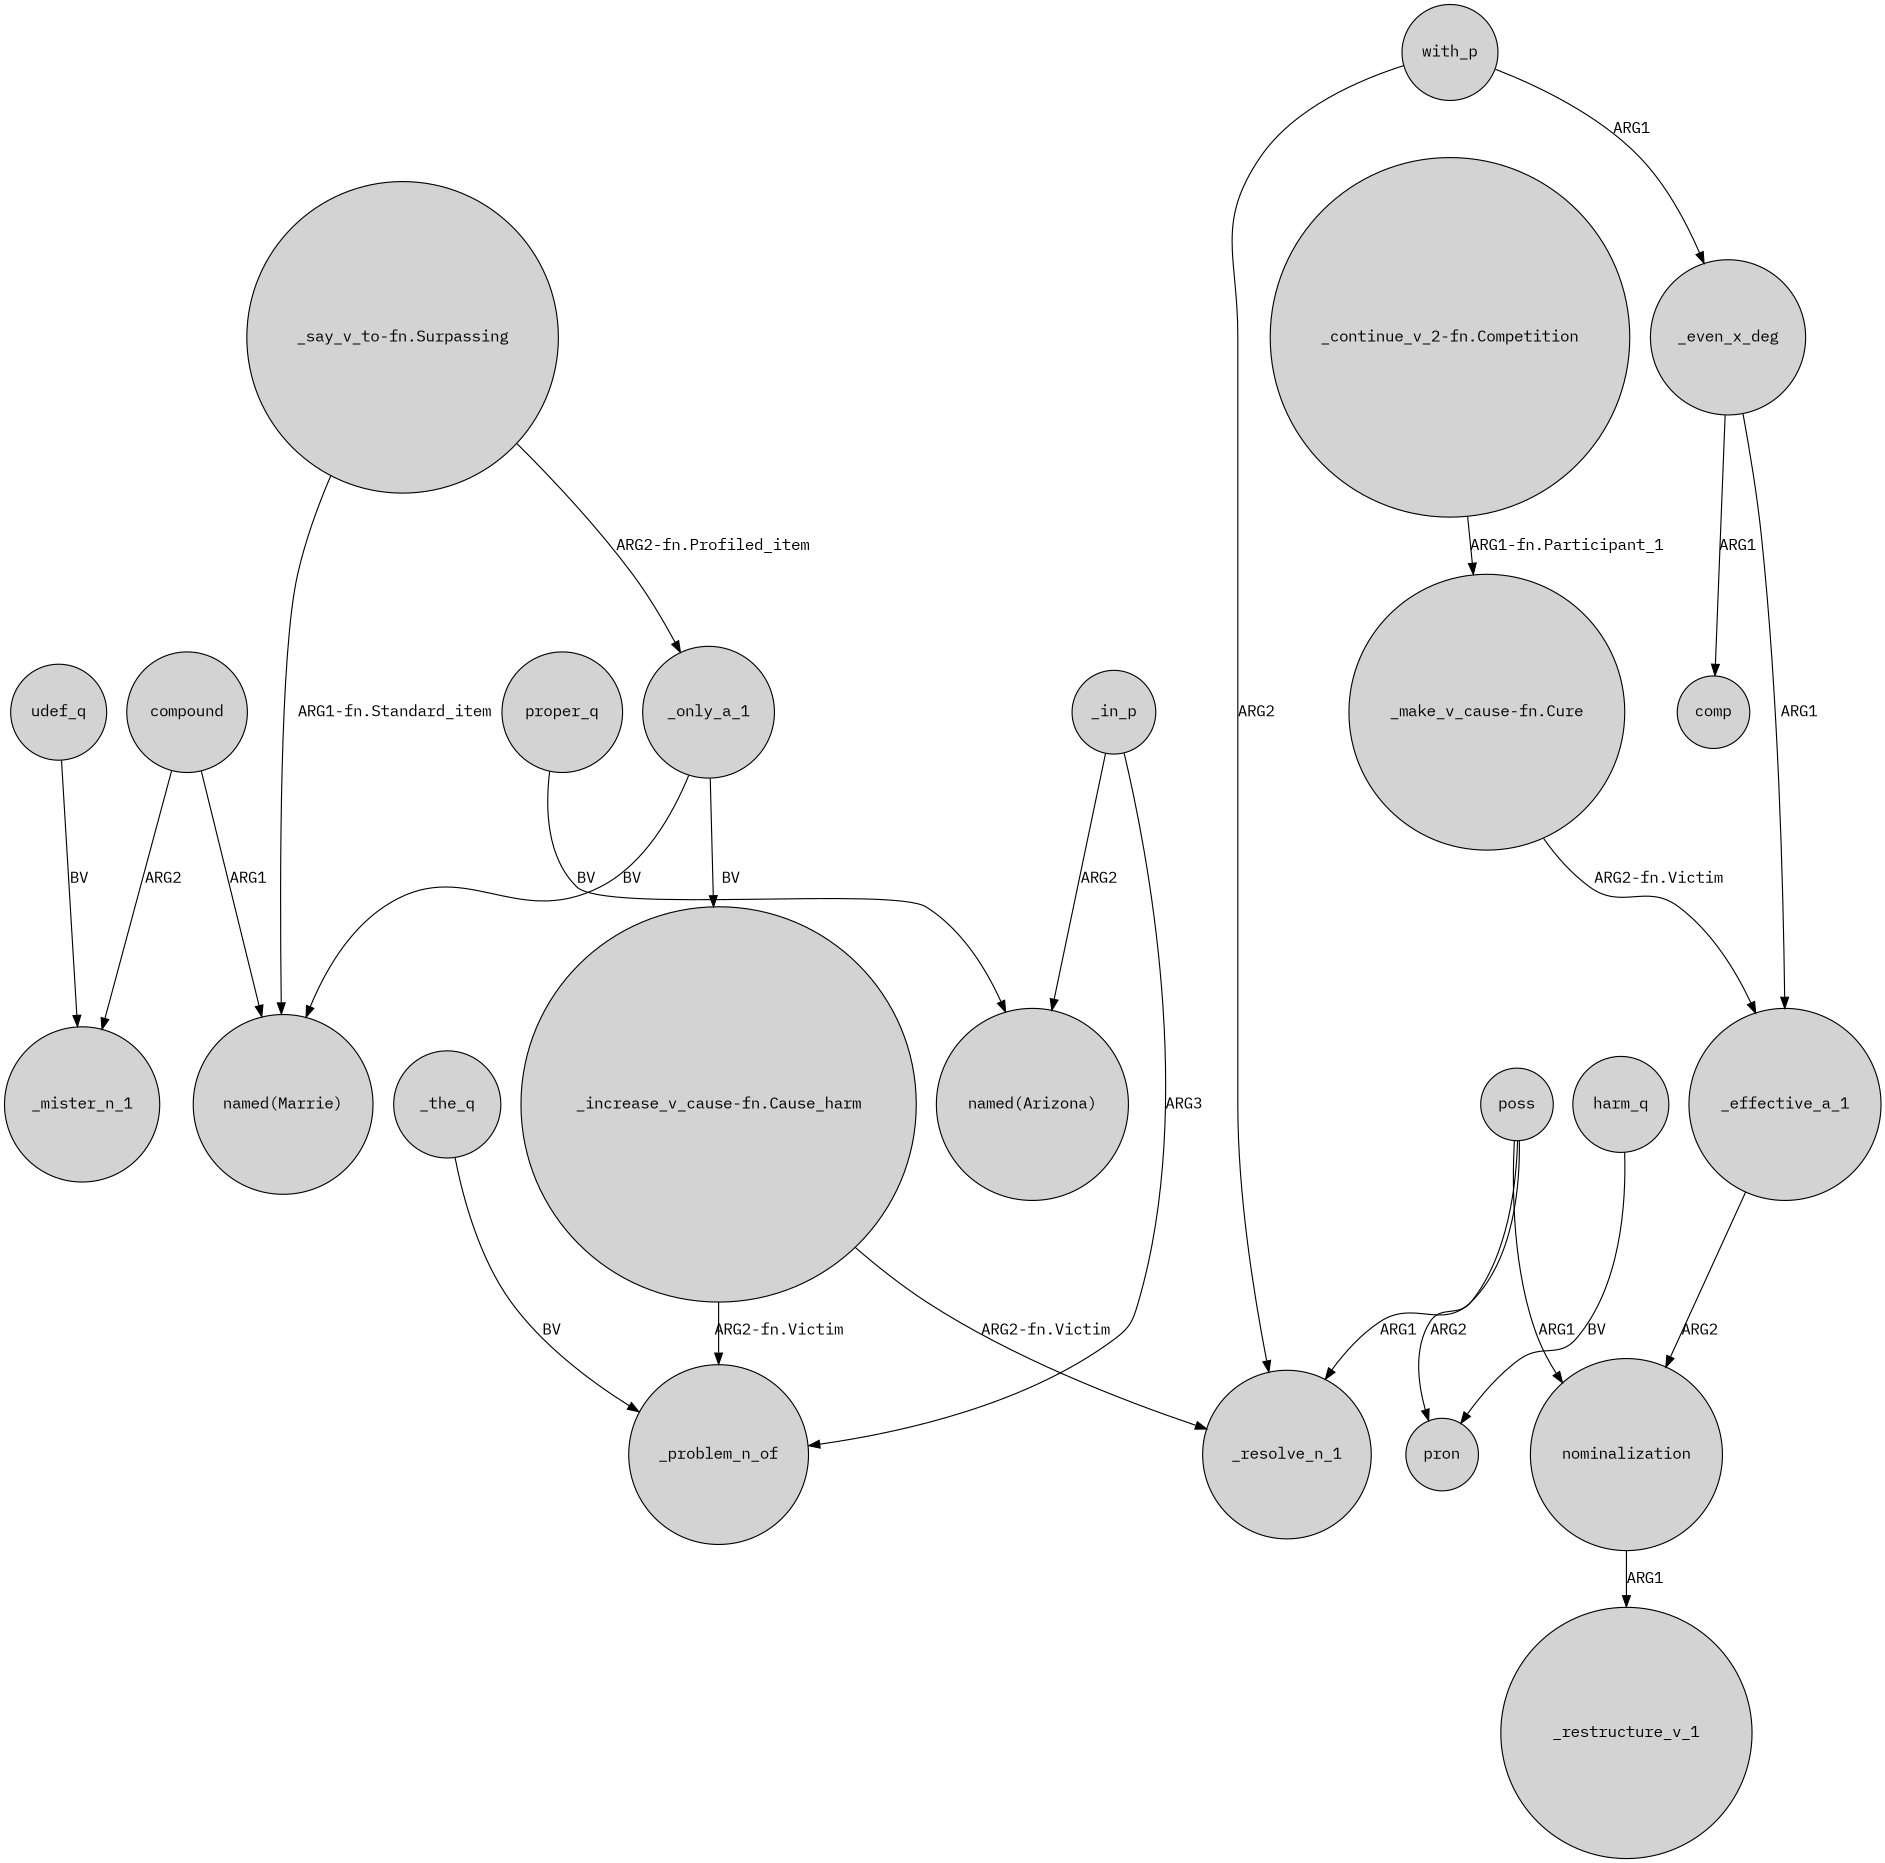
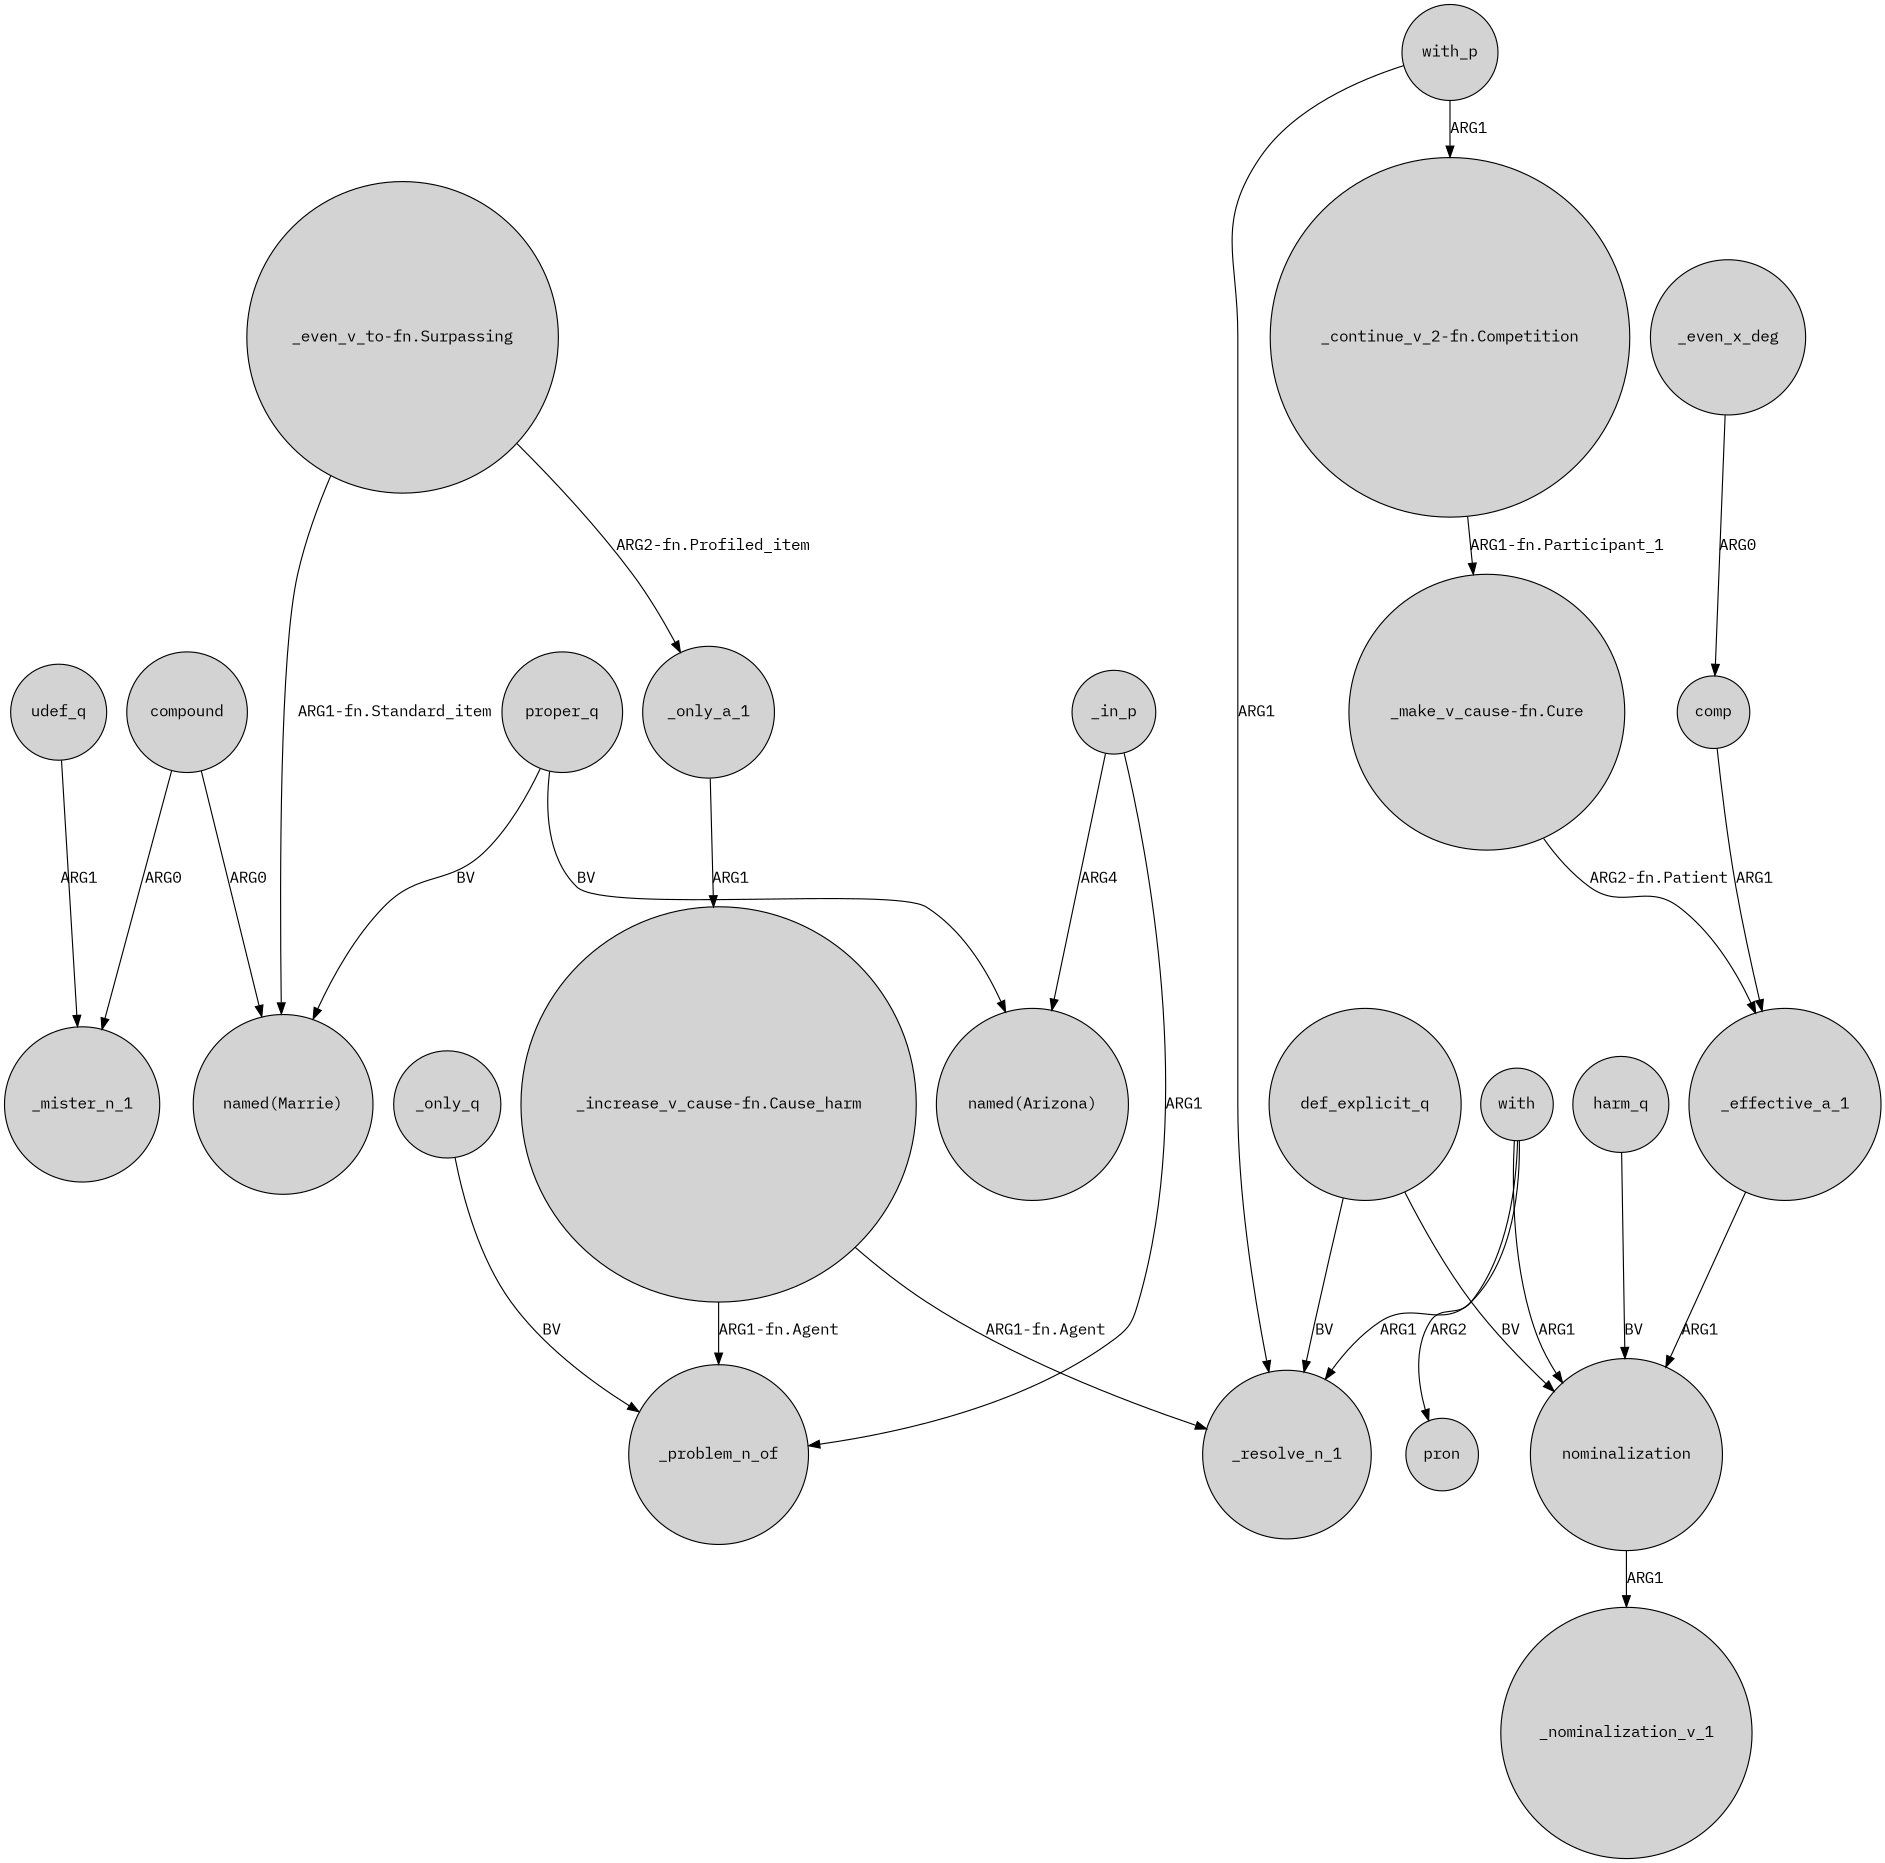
(1619, 138) -> (1450, 123)
(403, 337) -> (403, 337)
(1738, 546) -> (1738, 546)
(1775, 704) -> (1734, 875)
(1257, 712) -> (1257, 712)
(79, 879) -> (79, 879)
(164, 879) -> (164, 879)
(249, 879) -> (249, 879)
(731, 879) -> (731, 879)
(1099, 879) -> (1099, 879)
(1659, 879) -> (1659, 879)
(501, 895) -> (424, 882)
(447, 1104) -> (447, 1104)
(1184, 1104) -> (1184, 1104)
none -> (1365, 1104)
(1517, 1104) -> (1517, 1104)
(1593, 1314) -> (1623, 1250)
(779, 1330) -> (779, 1330)
(1046, 1330) -> (1046, 1330)
(1700, 1330) -> (1700, 1330)
(1626, 1733) -> (1626, 1733)
